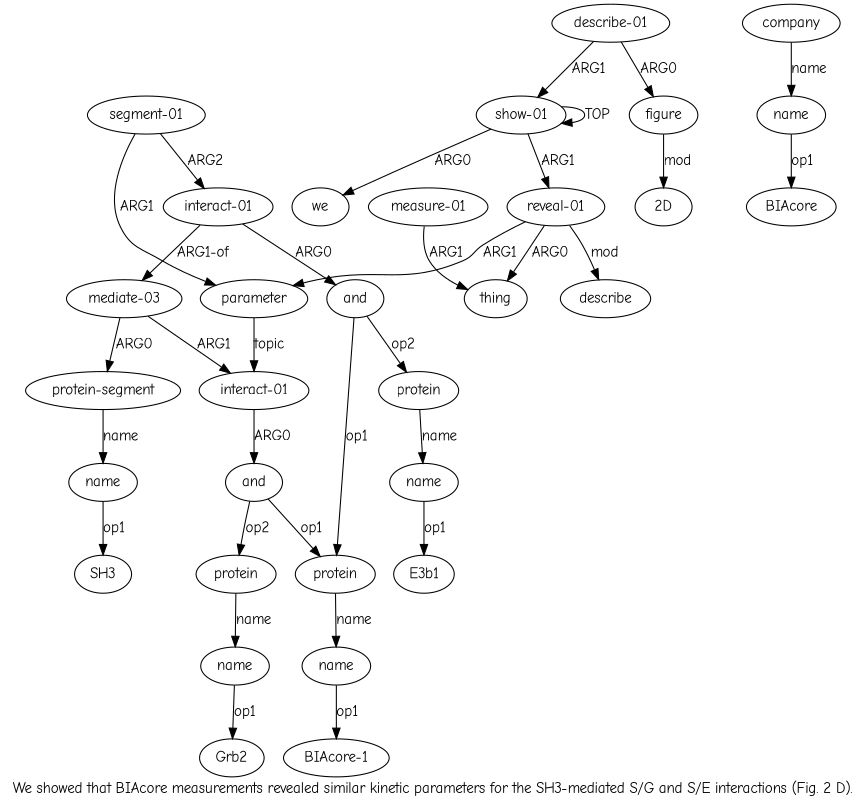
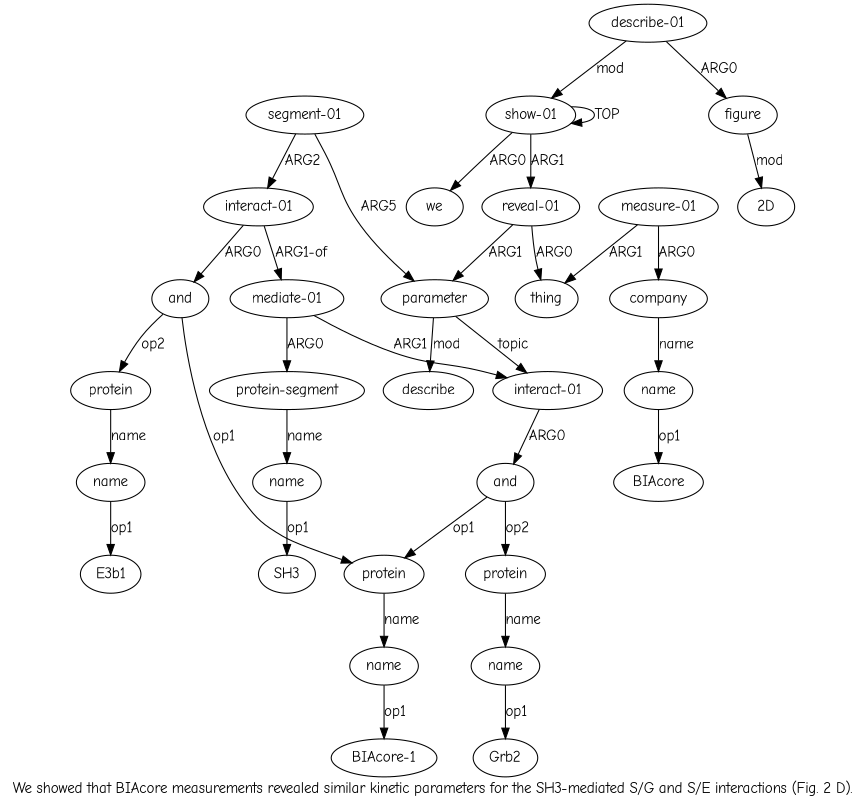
(589, 69) -> (610, 69)
(137, 207) -> (379, 207)
(583, 247) -> (432, 339)
none -> (659, 248)
(124, 299) -> (287, 299)
